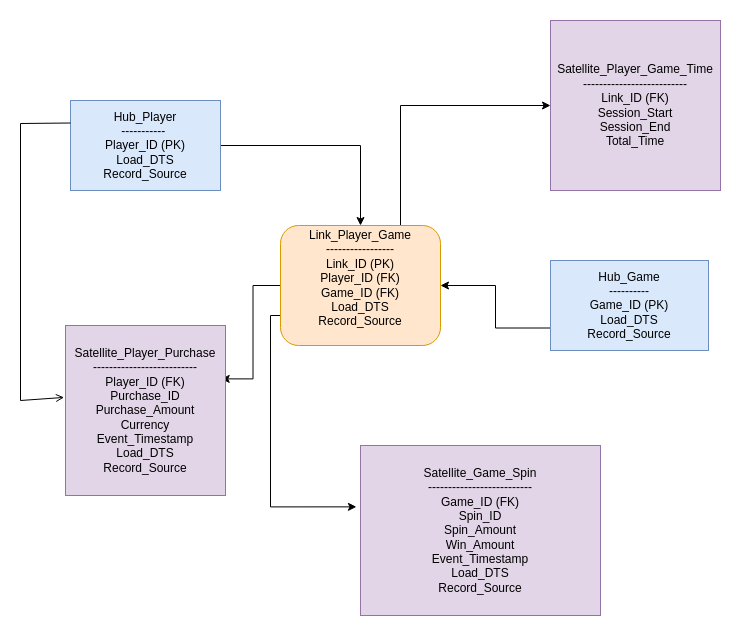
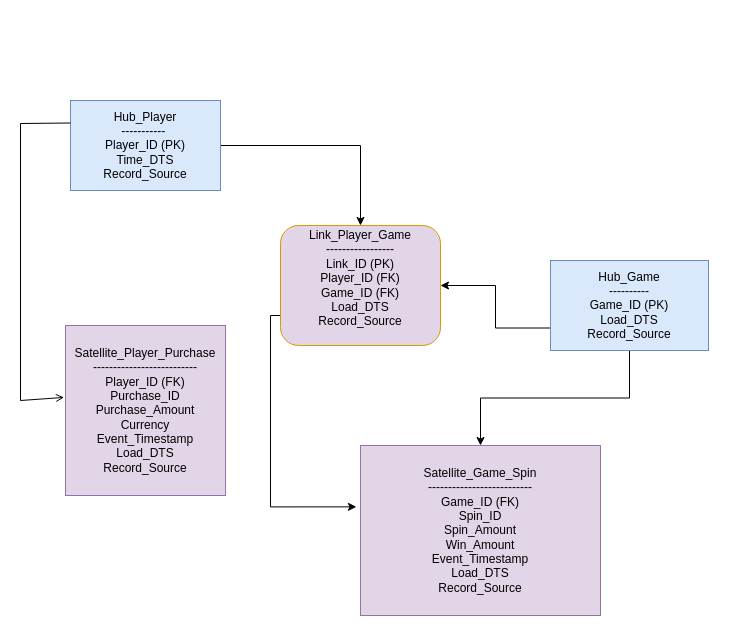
(412, 106) -> none
(636, 106) -> none
(146, 146) -> (146, 146)
(361, 286) -> (361, 286)
(253, 331) -> none
none -> (559, 398)
